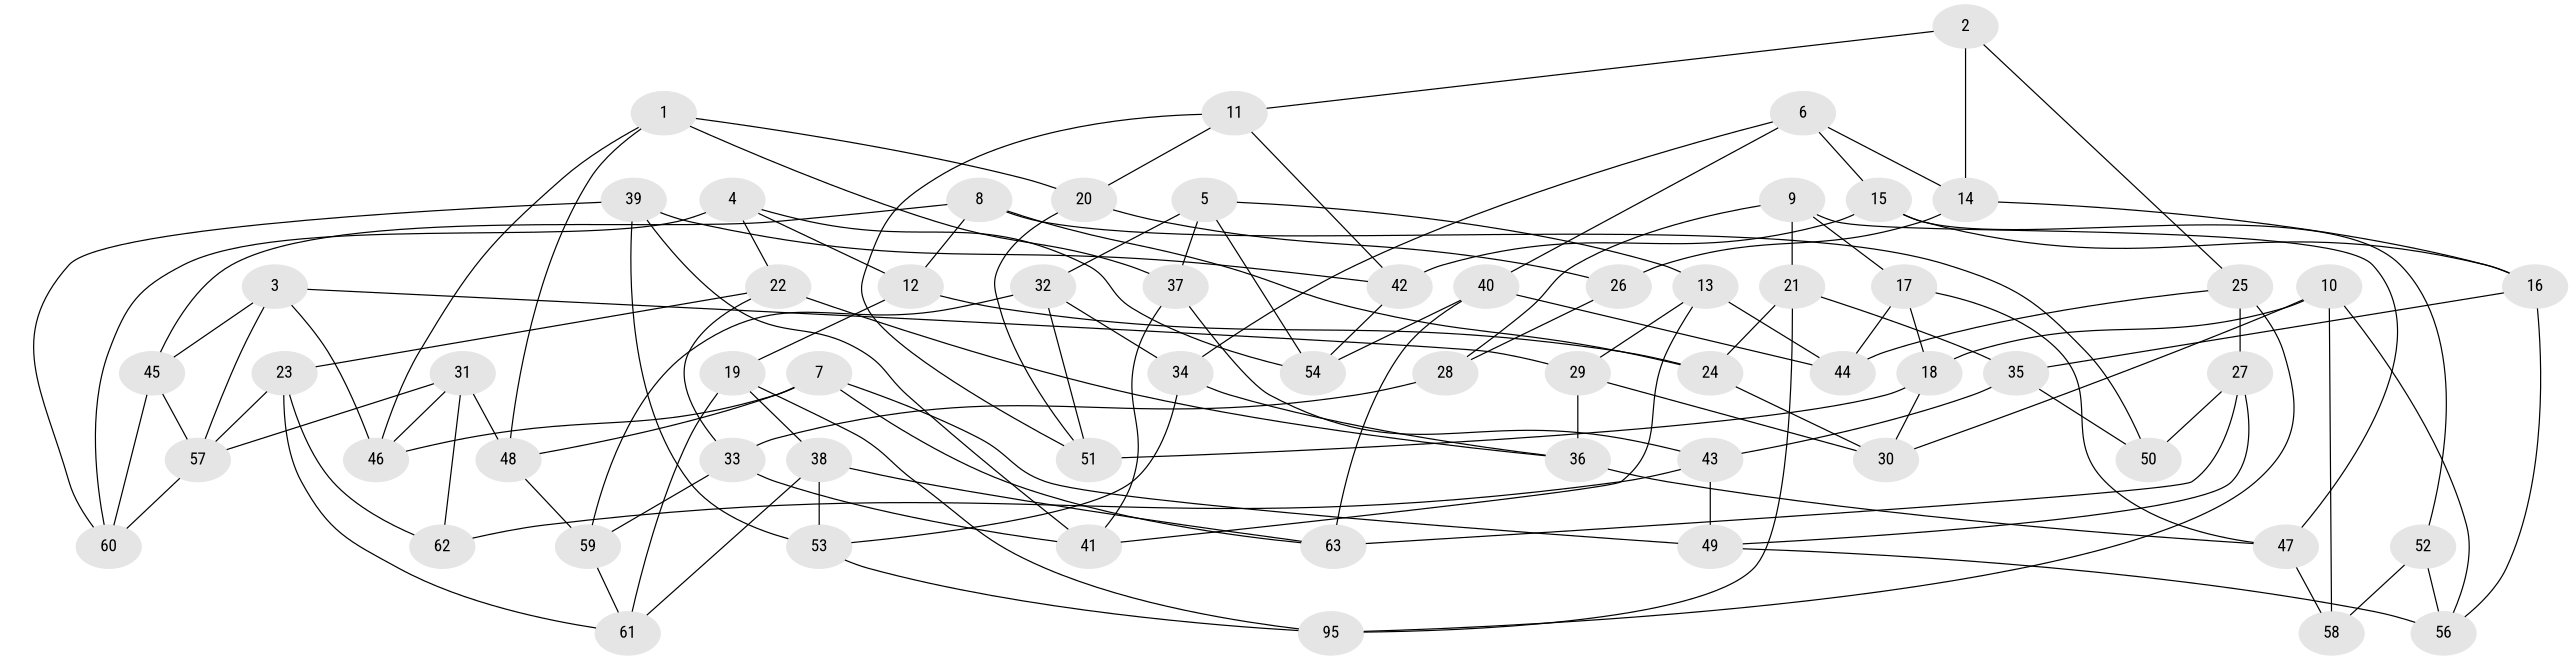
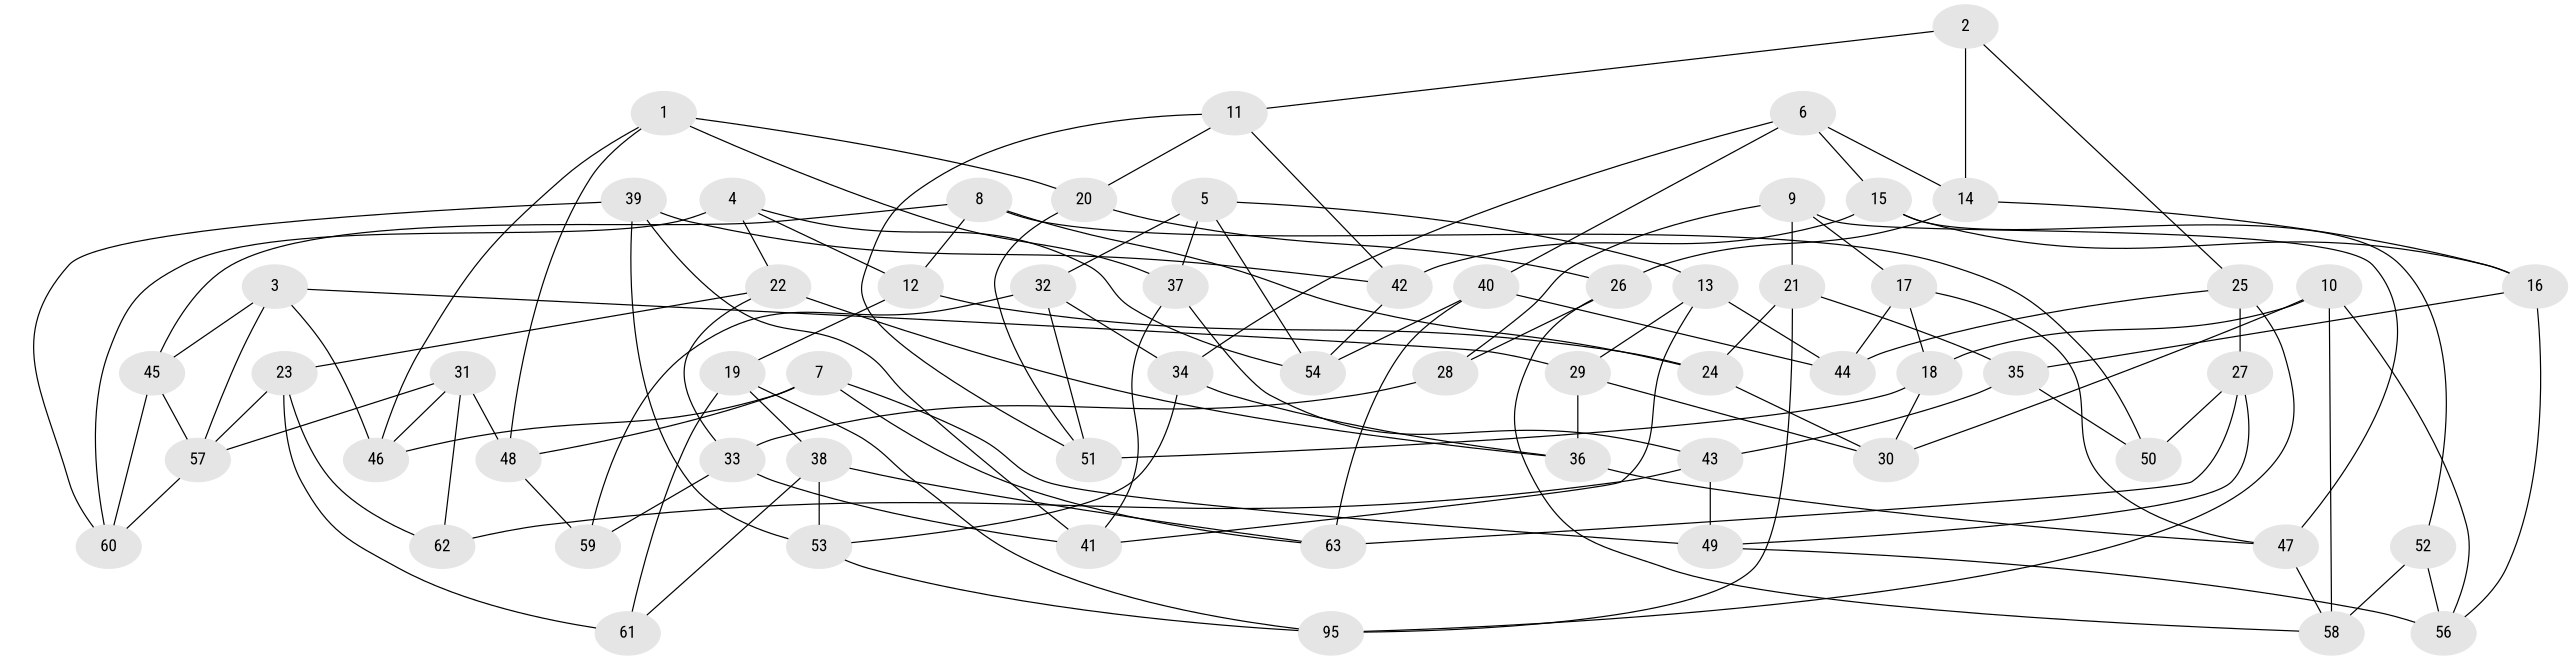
(608, 590) -> none
none -> (1792, 594)
